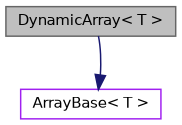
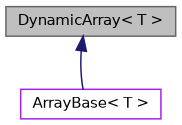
(101, 55) -> (81, 70)
